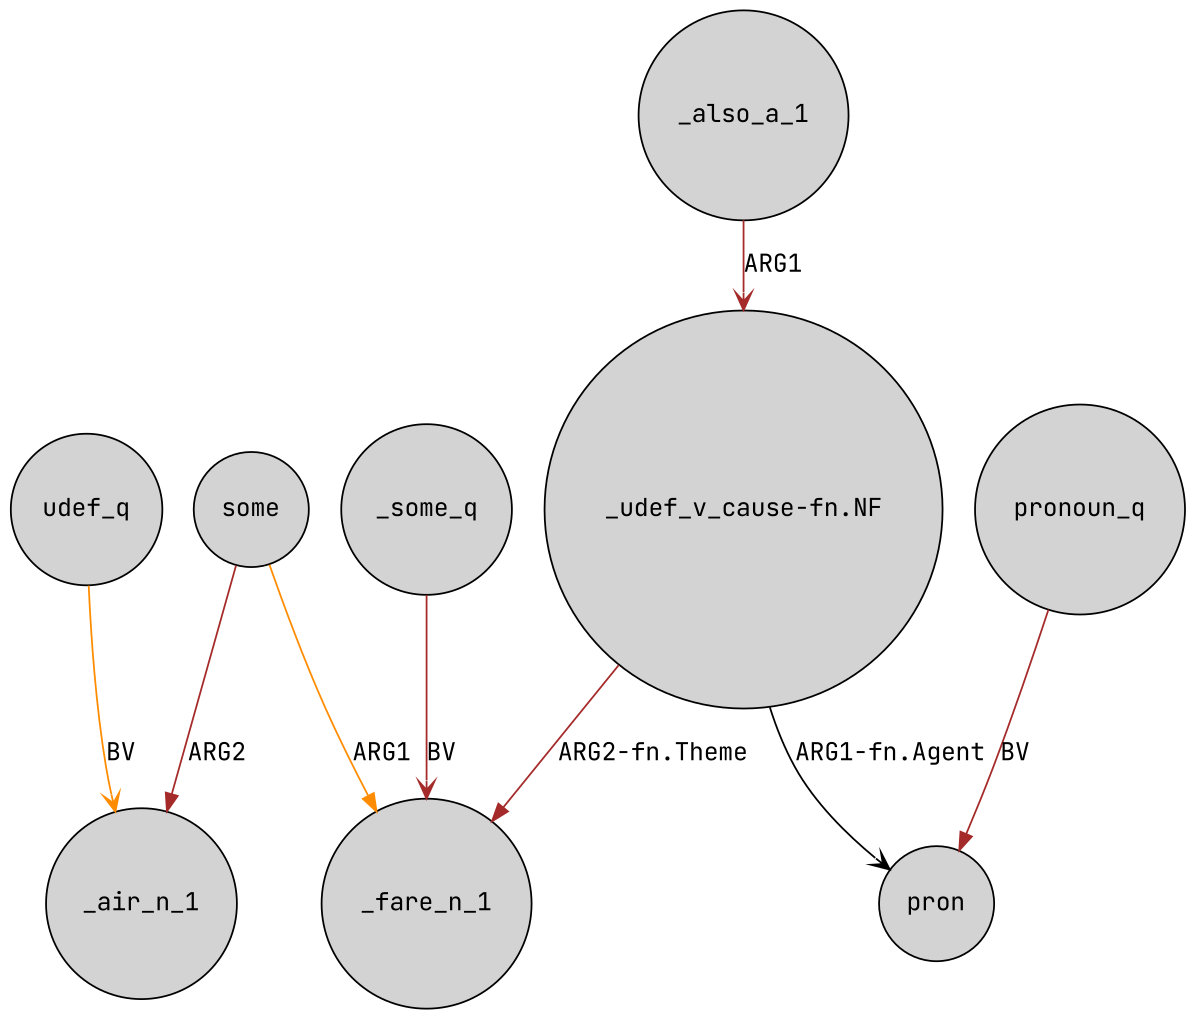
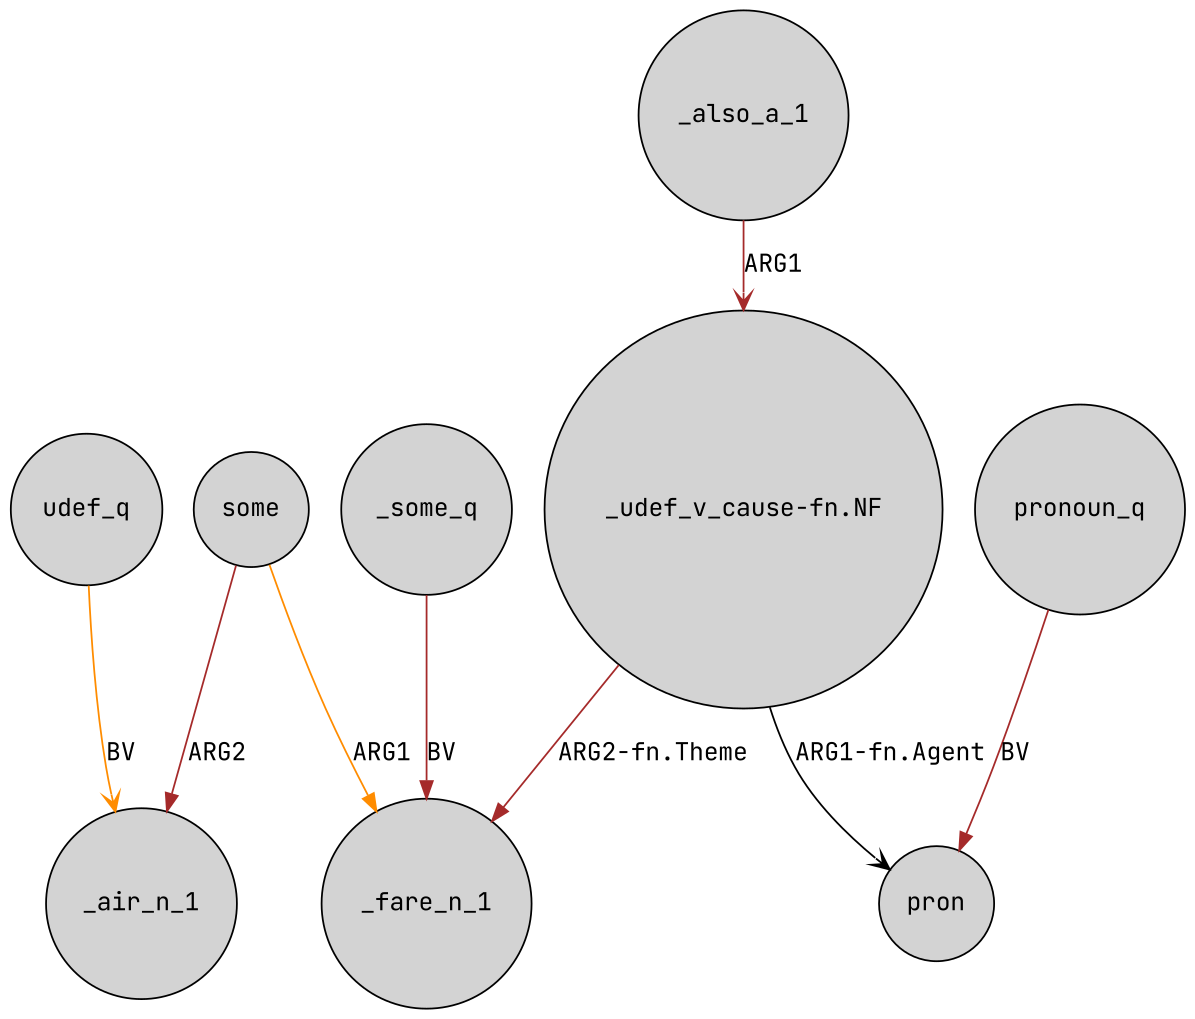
(427, 688) -> (427, 688)
